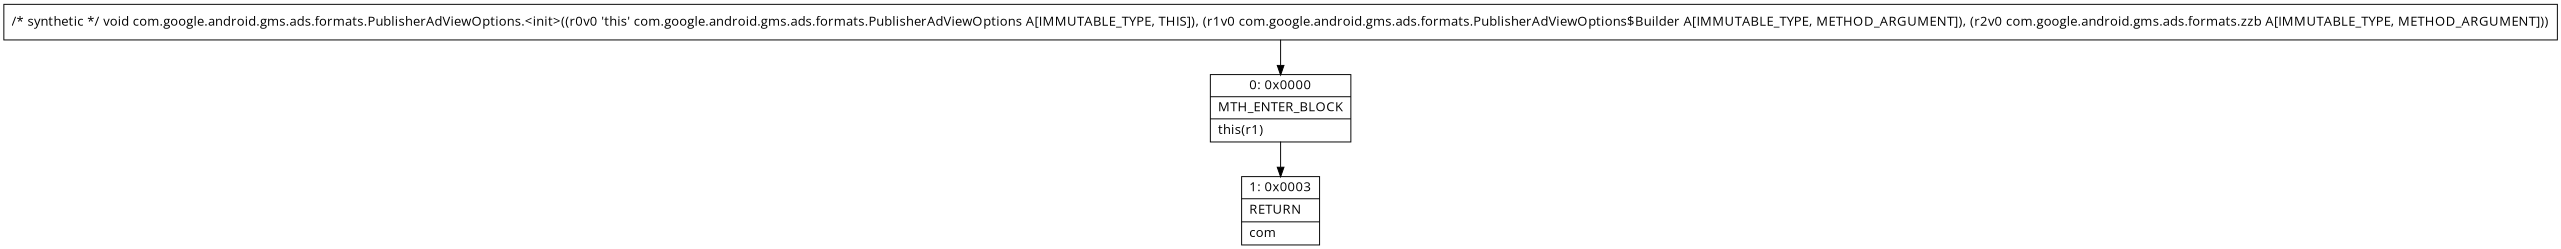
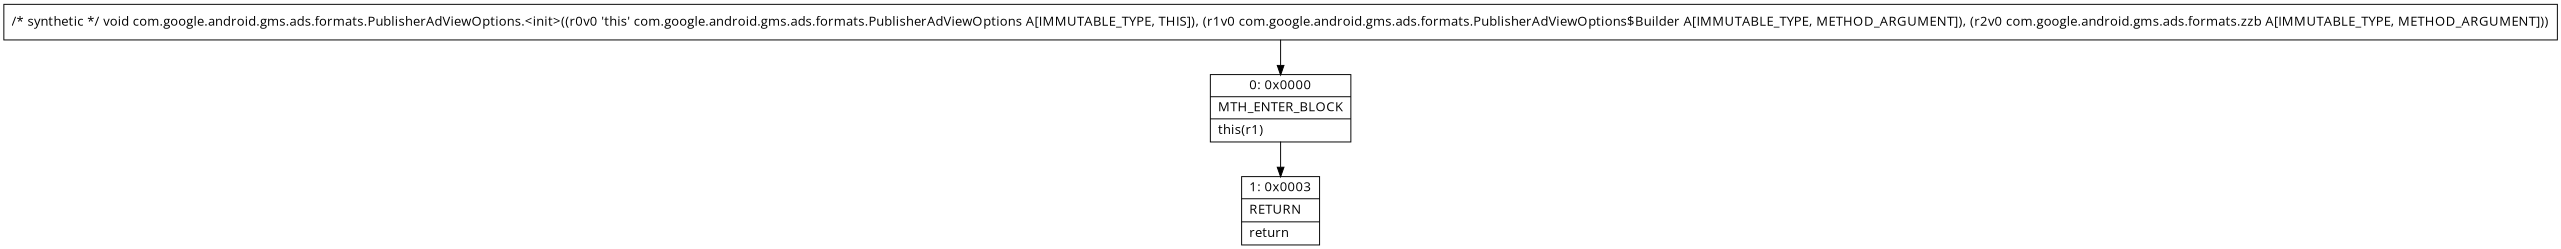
(1263, 233) -> (1270, 233)
